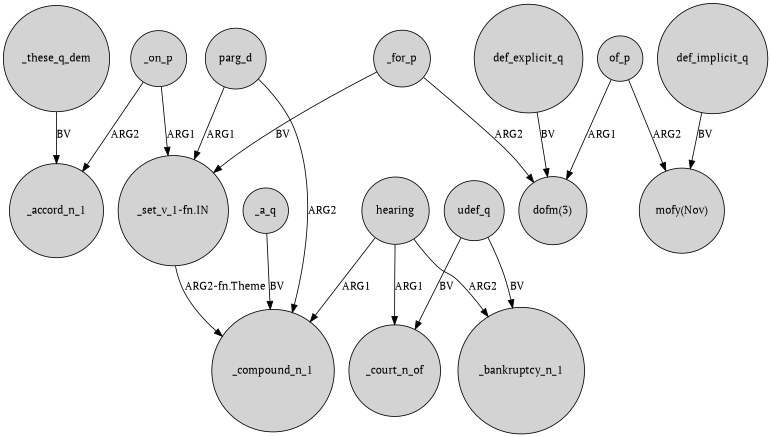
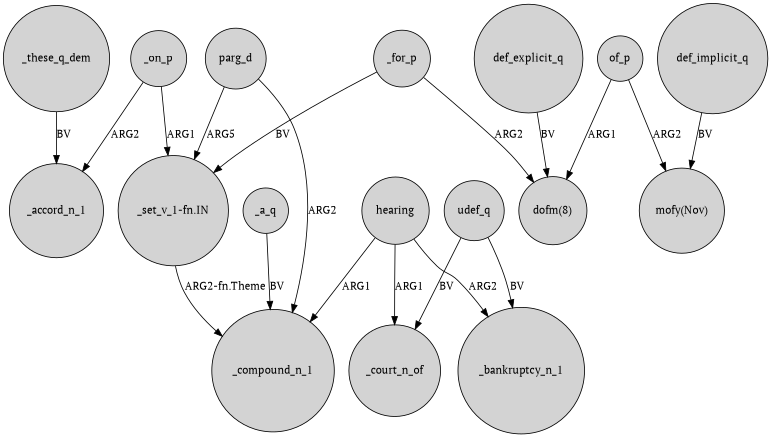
(221, 135) -> (221, 135)
(553, 211) -> (553, 211)
